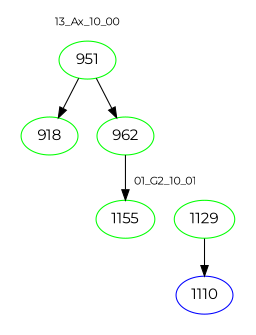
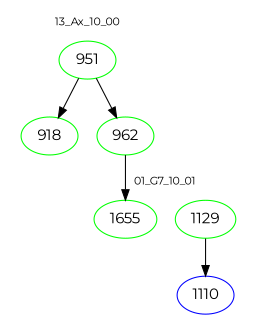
(166, 182) -> (165, 182)
(125, 219) -> (125, 219)
